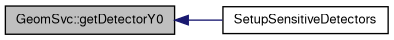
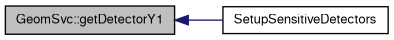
(90, 20) -> (90, 20)
